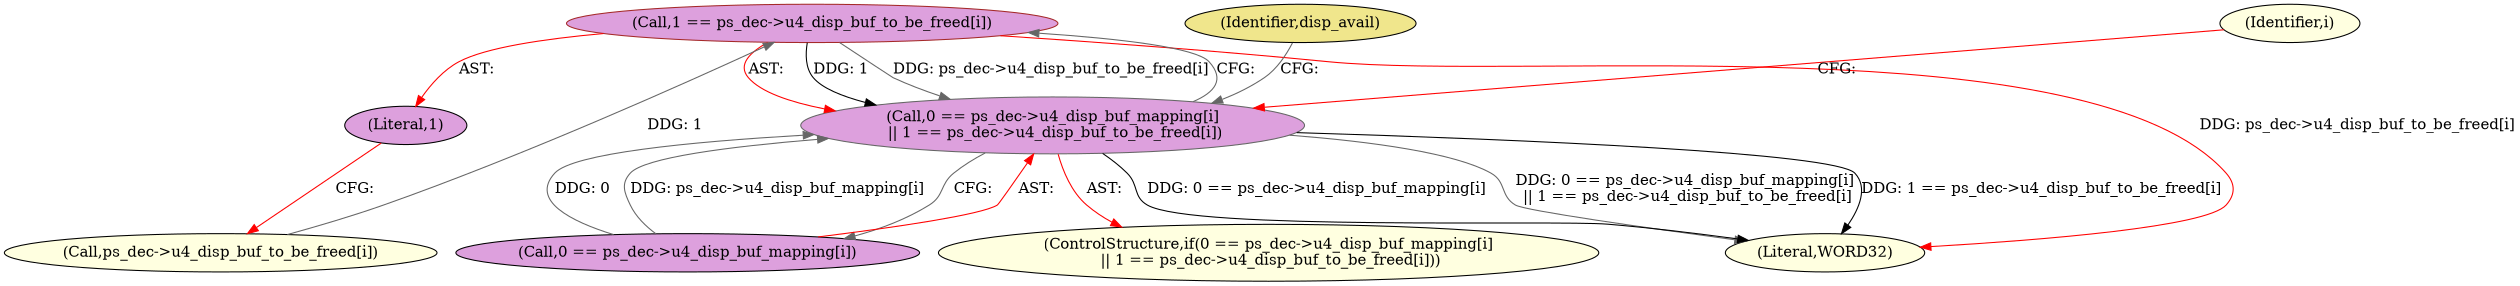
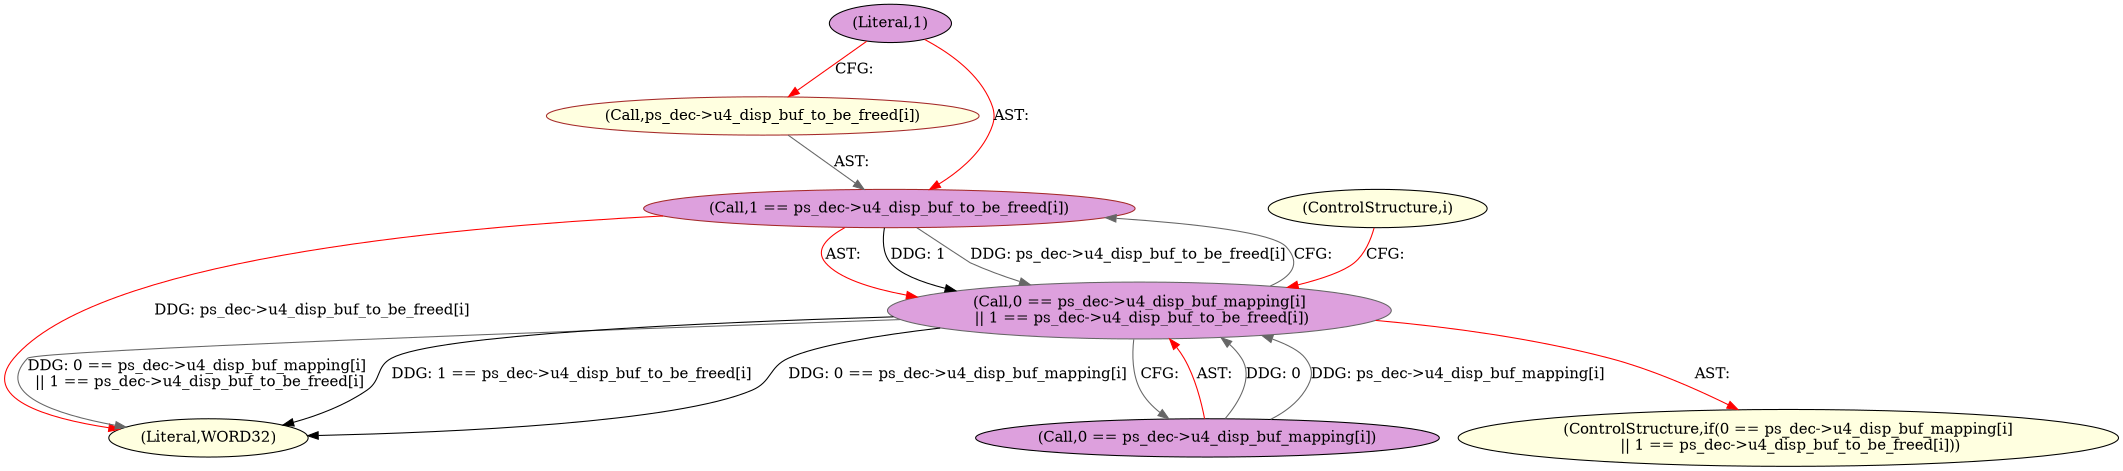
(1300, 23) -> none
(2290, 23) -> (1378, 209)
(504, 47) -> (993, 108)
(675, 125) -> (854, 162)
(221, 253) -> (763, 116)
